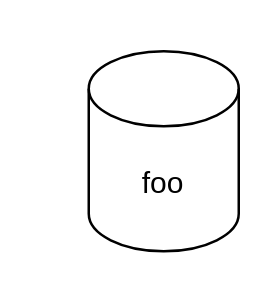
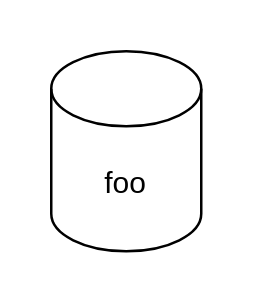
(164, 151) -> (126, 151)
